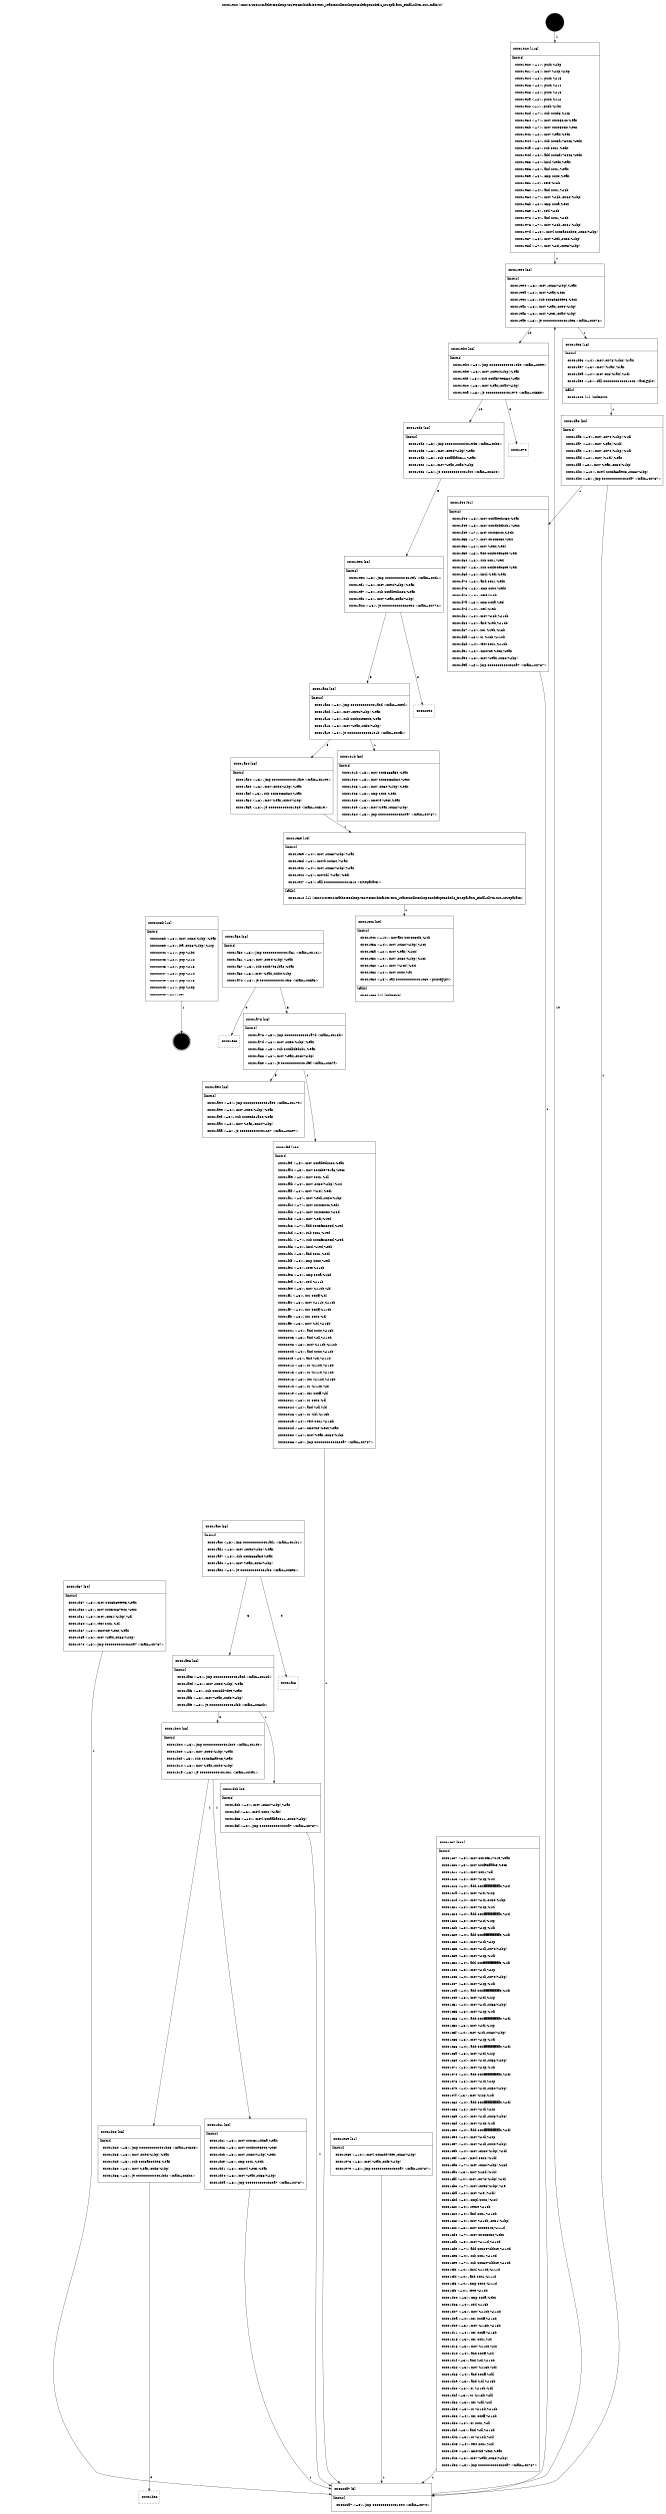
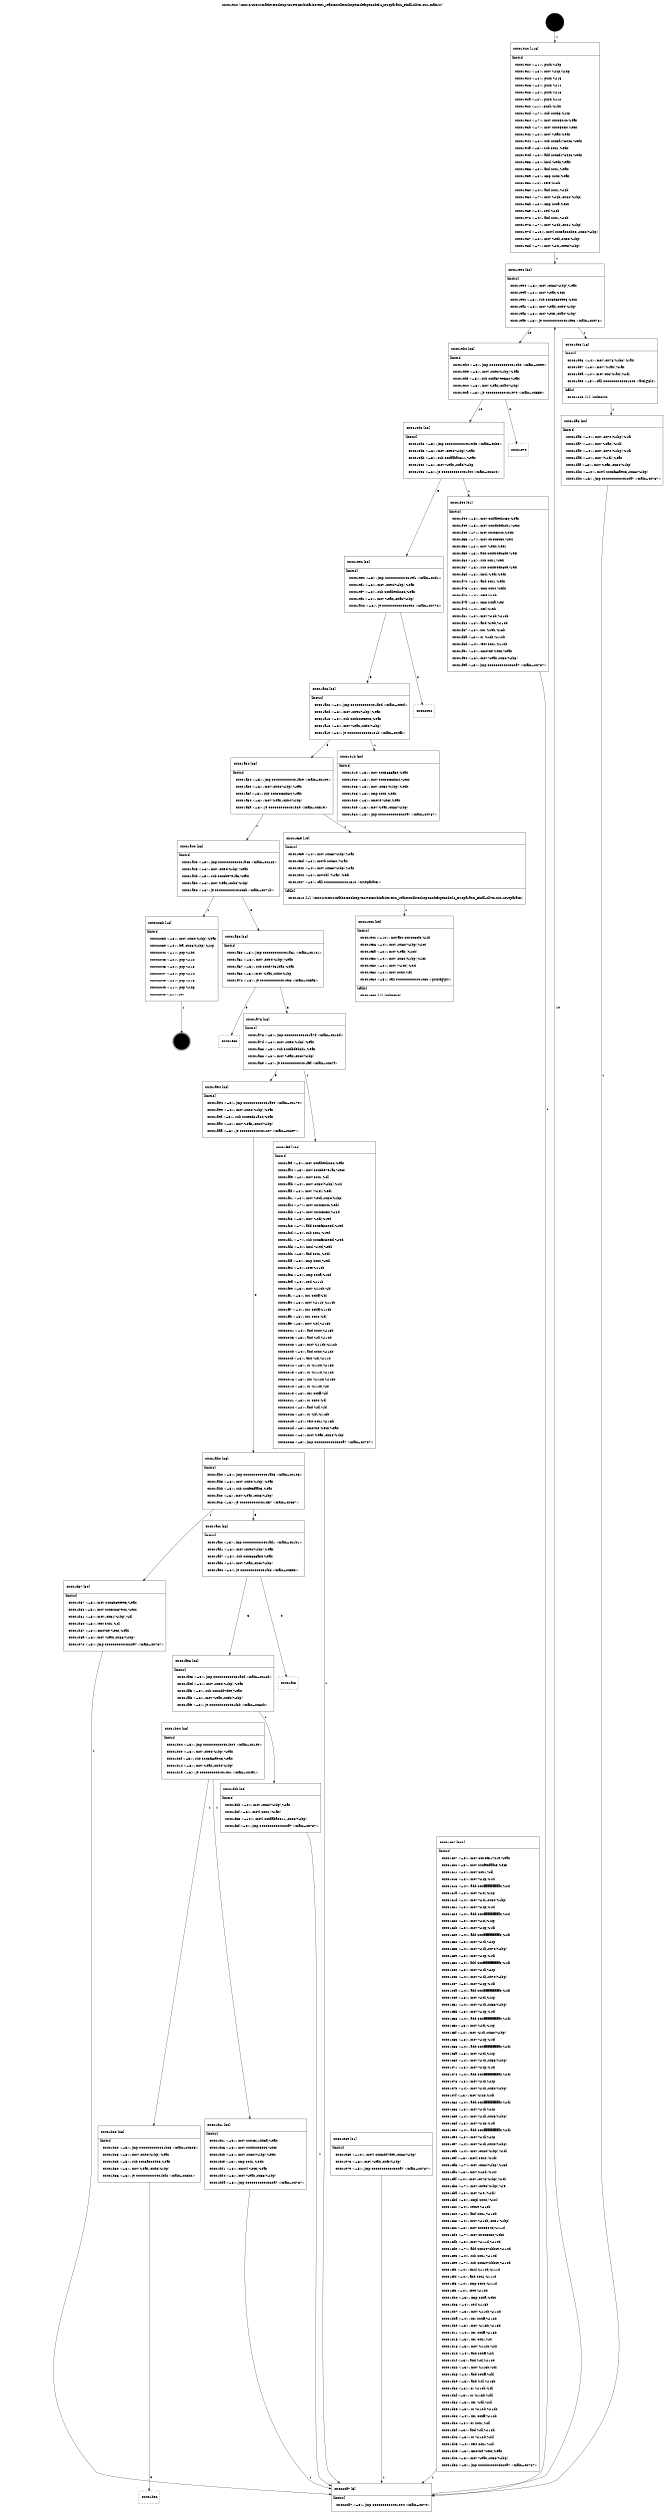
(566, 504) -> (466, 486)
none -> (228, 868)
none -> (253, 1481)
(218, 1716) -> none
